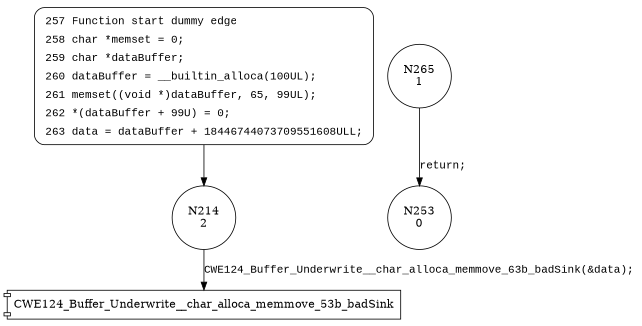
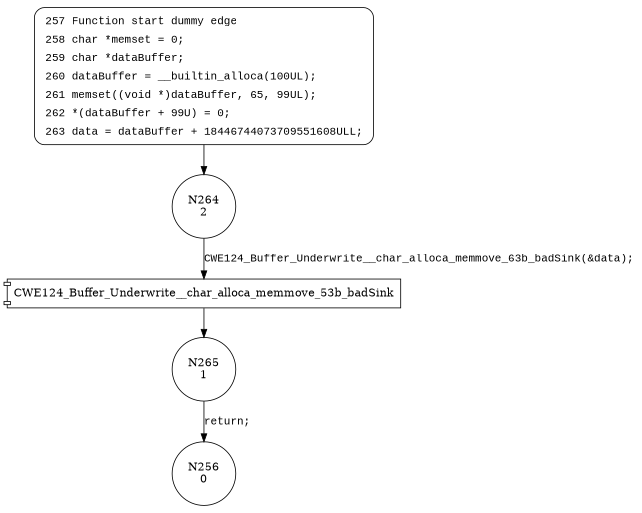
(204, 218) -> (204, 206)
(420, 218) -> (204, 474)
none -> (204, 319)
